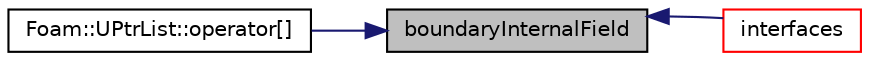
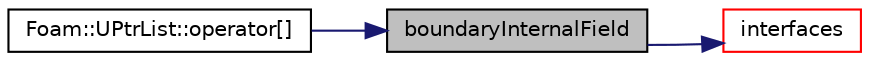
(696, 17) -> (675, 45)
